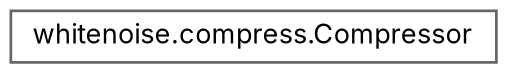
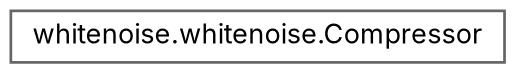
(254, 37) -> (258, 37)
